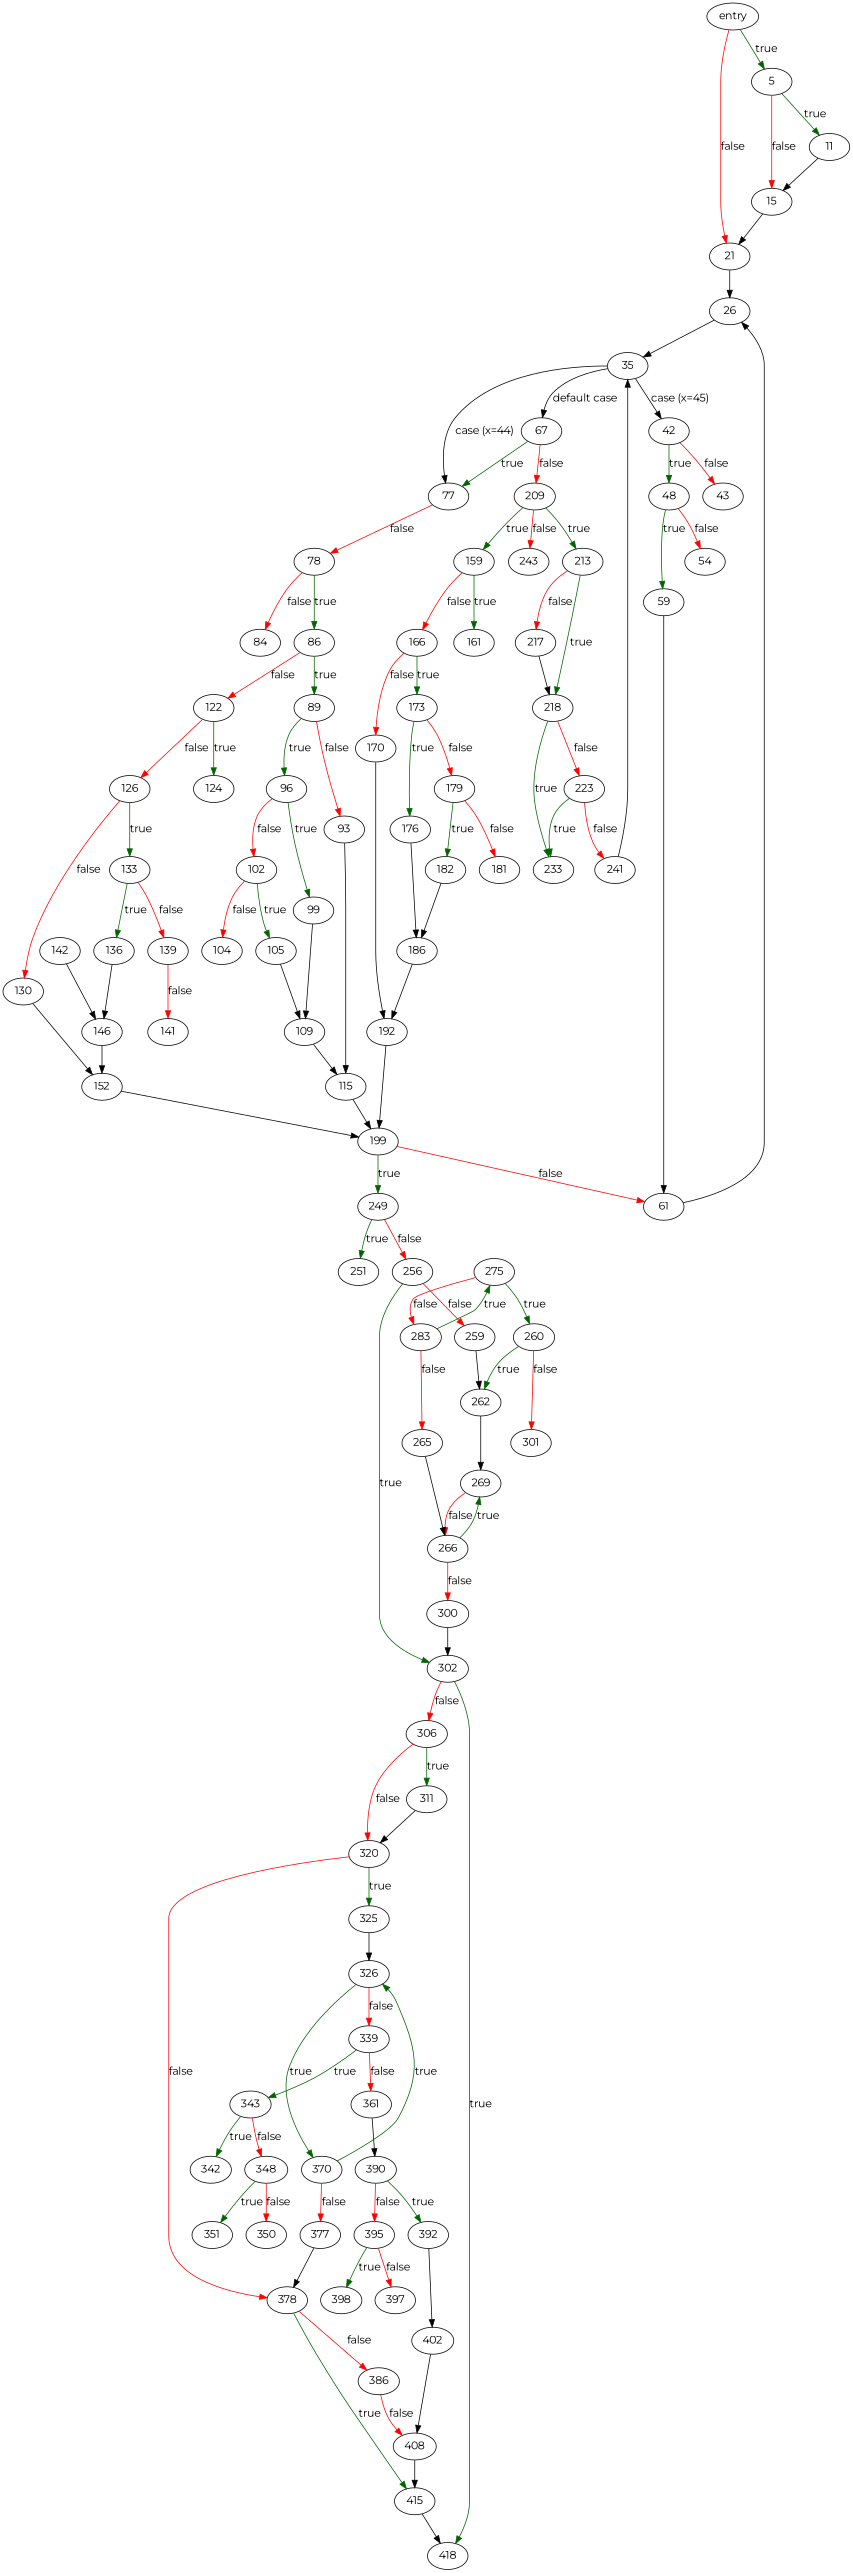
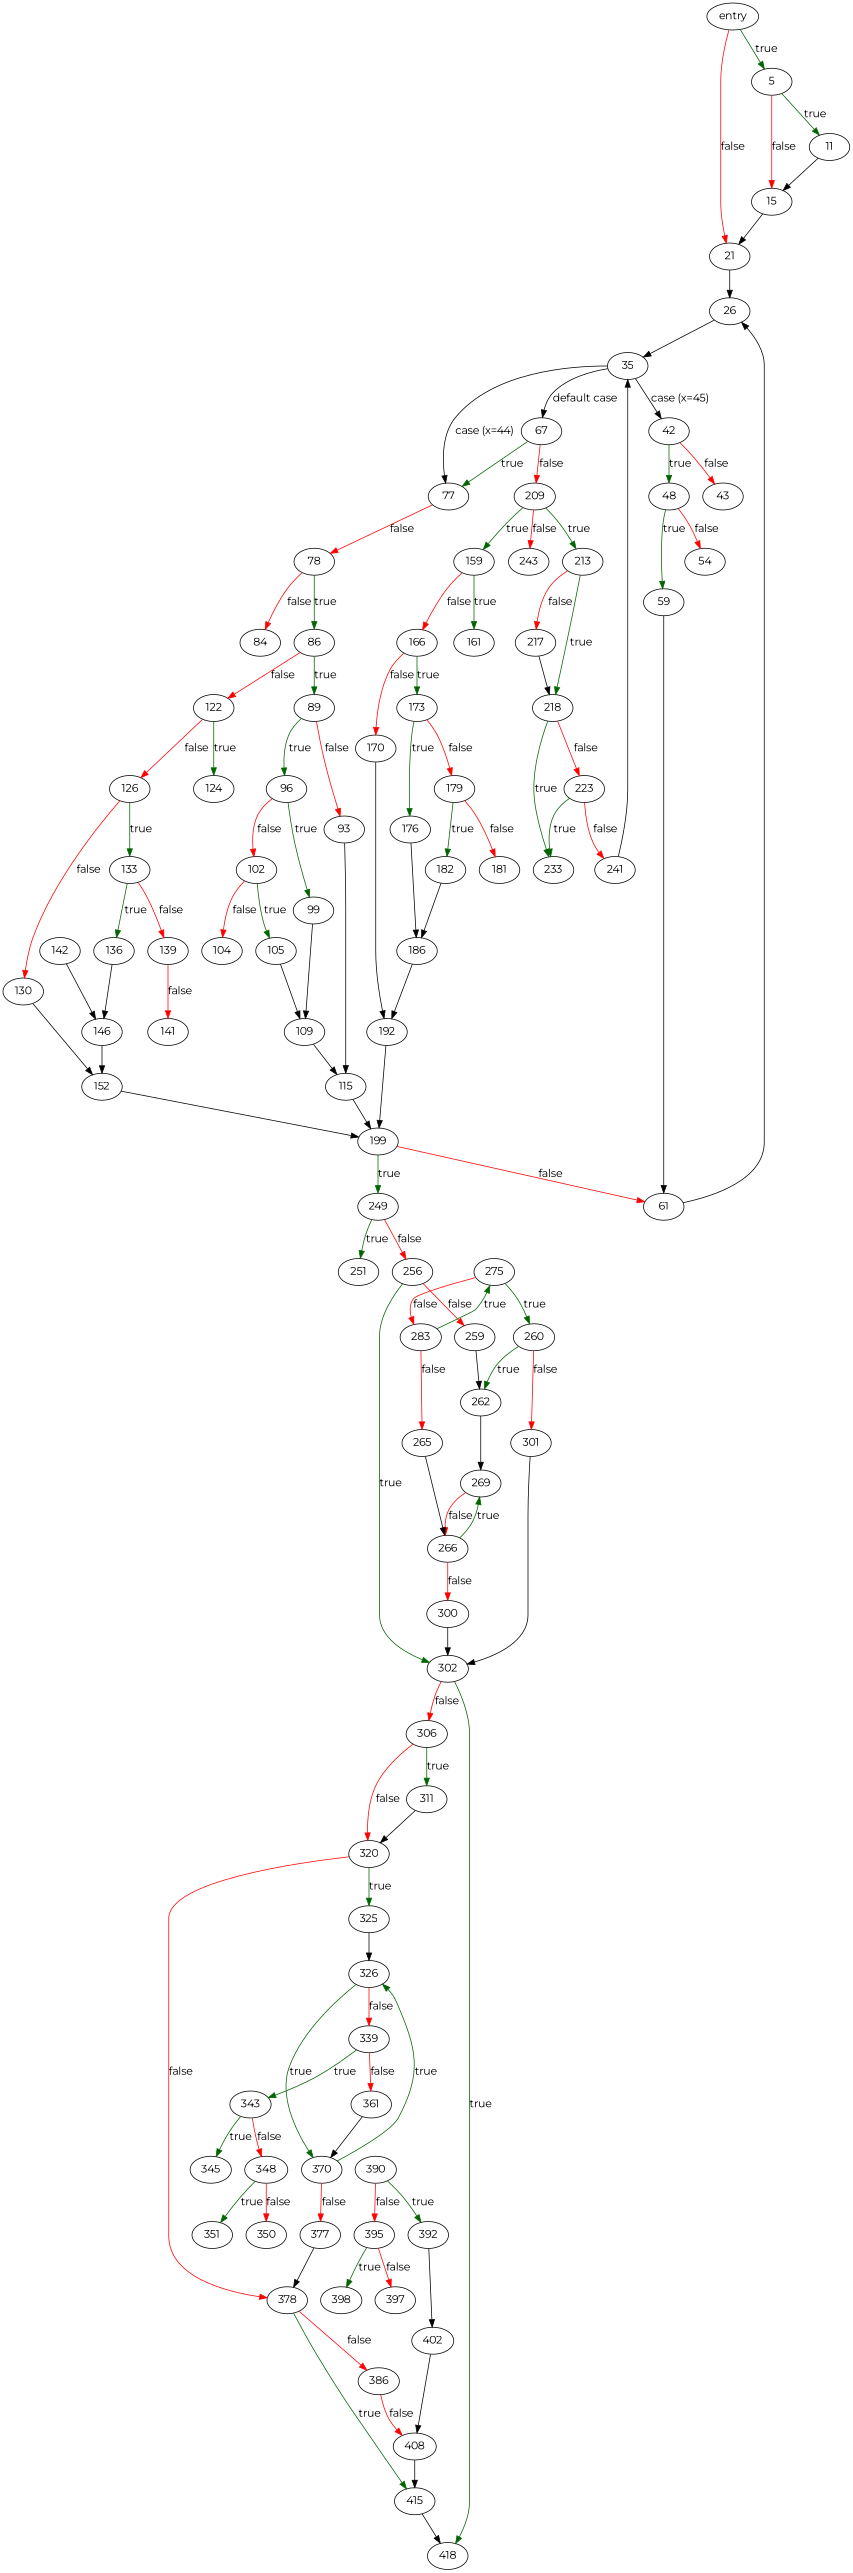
none -> (528, 1574)
(373, 2133) -> (349, 2134)
(211, 2170) -> (211, 2170)
